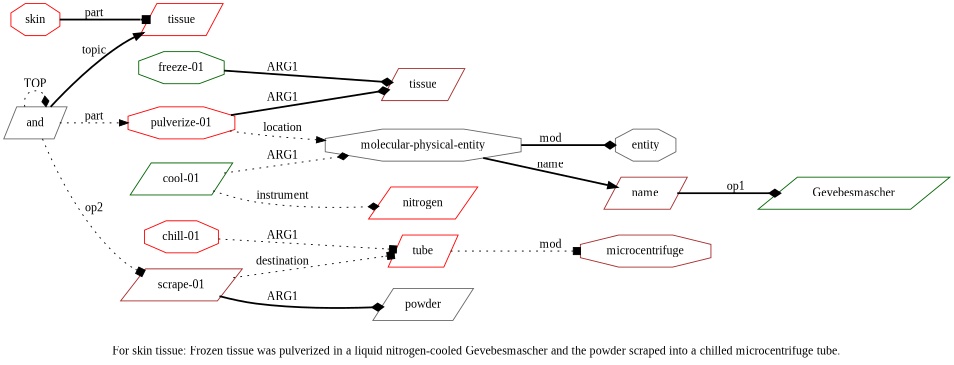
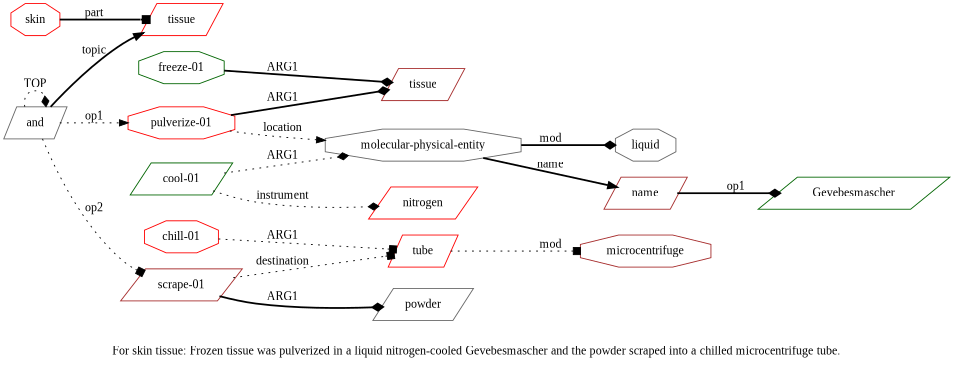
(94, 116) -> (94, 116)
(646, 145) -> (646, 145)
